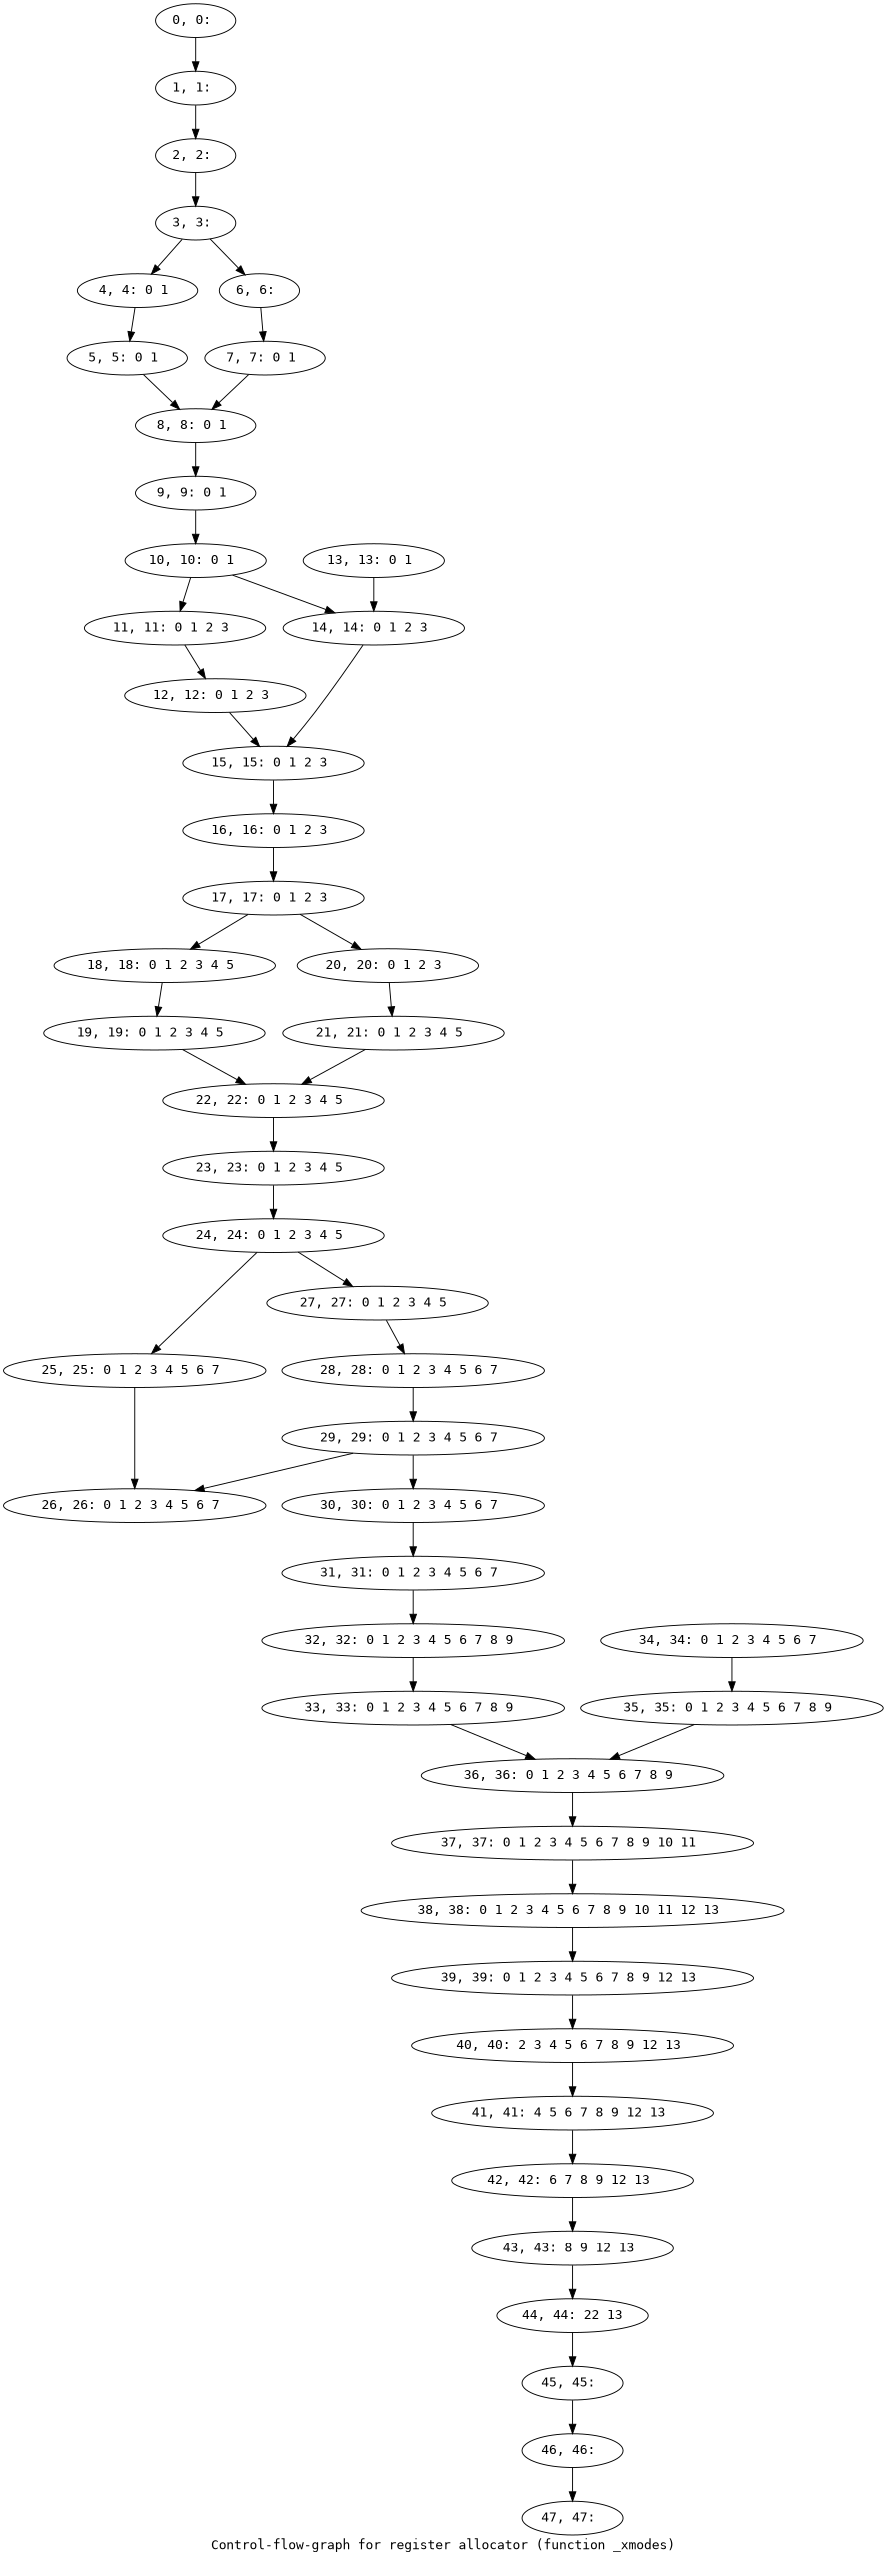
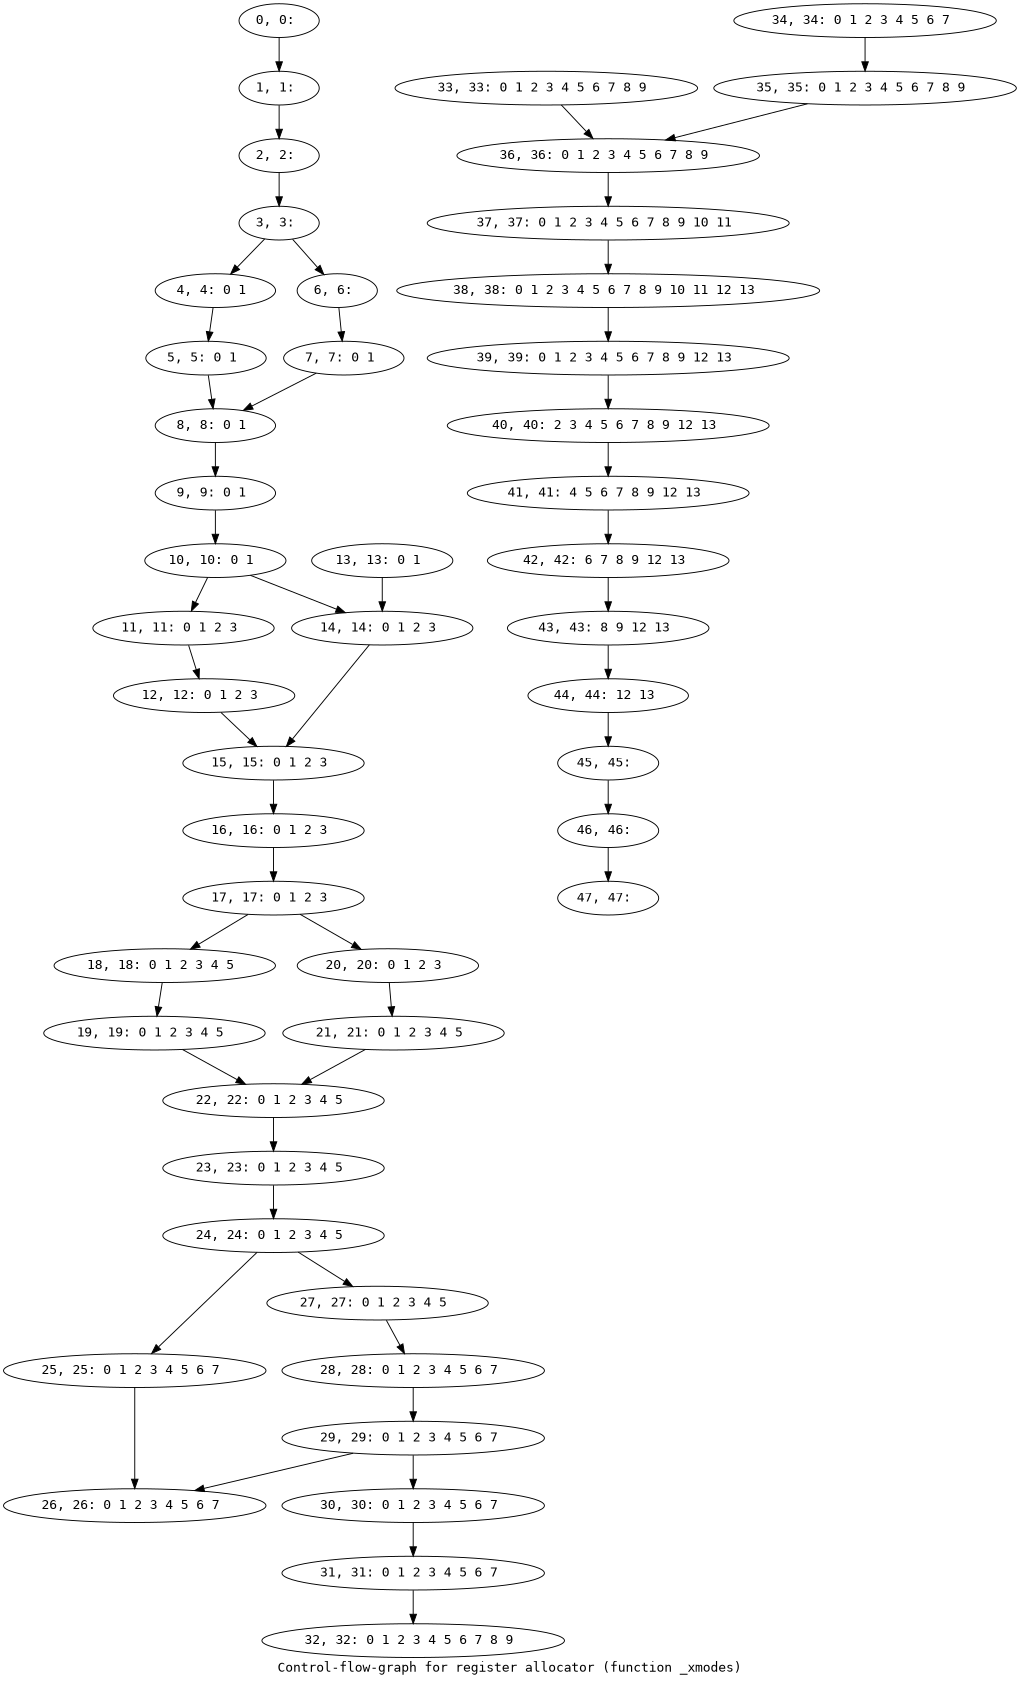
(413, 1670) -> none
(573, 2316) -> (608, 696)
